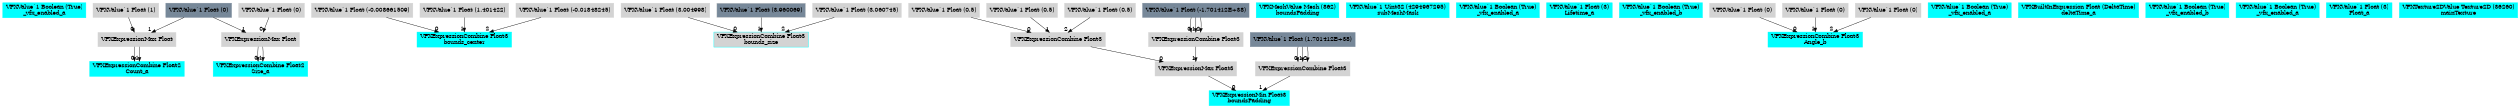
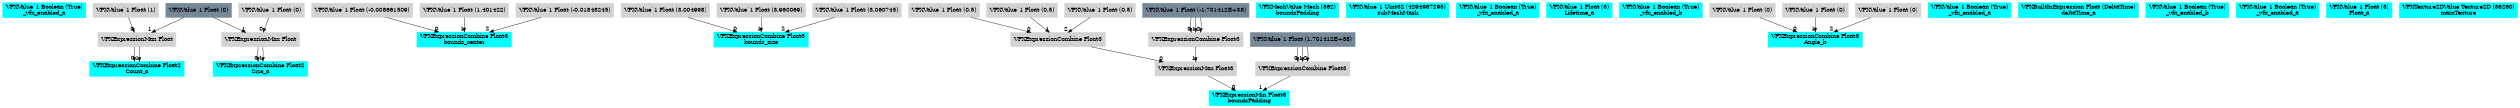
(761, 10) -> (761, 10)
(761, 40) -> (761, 40)
